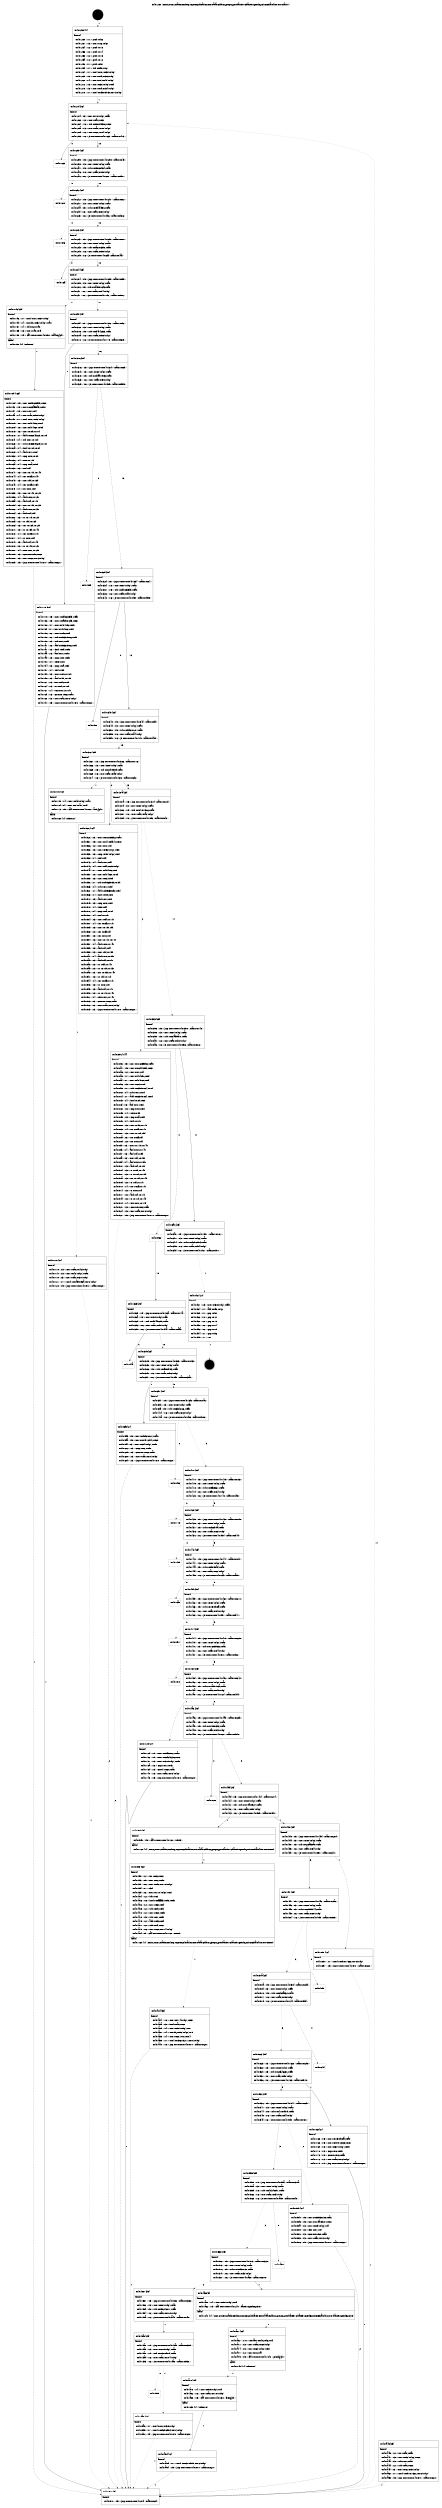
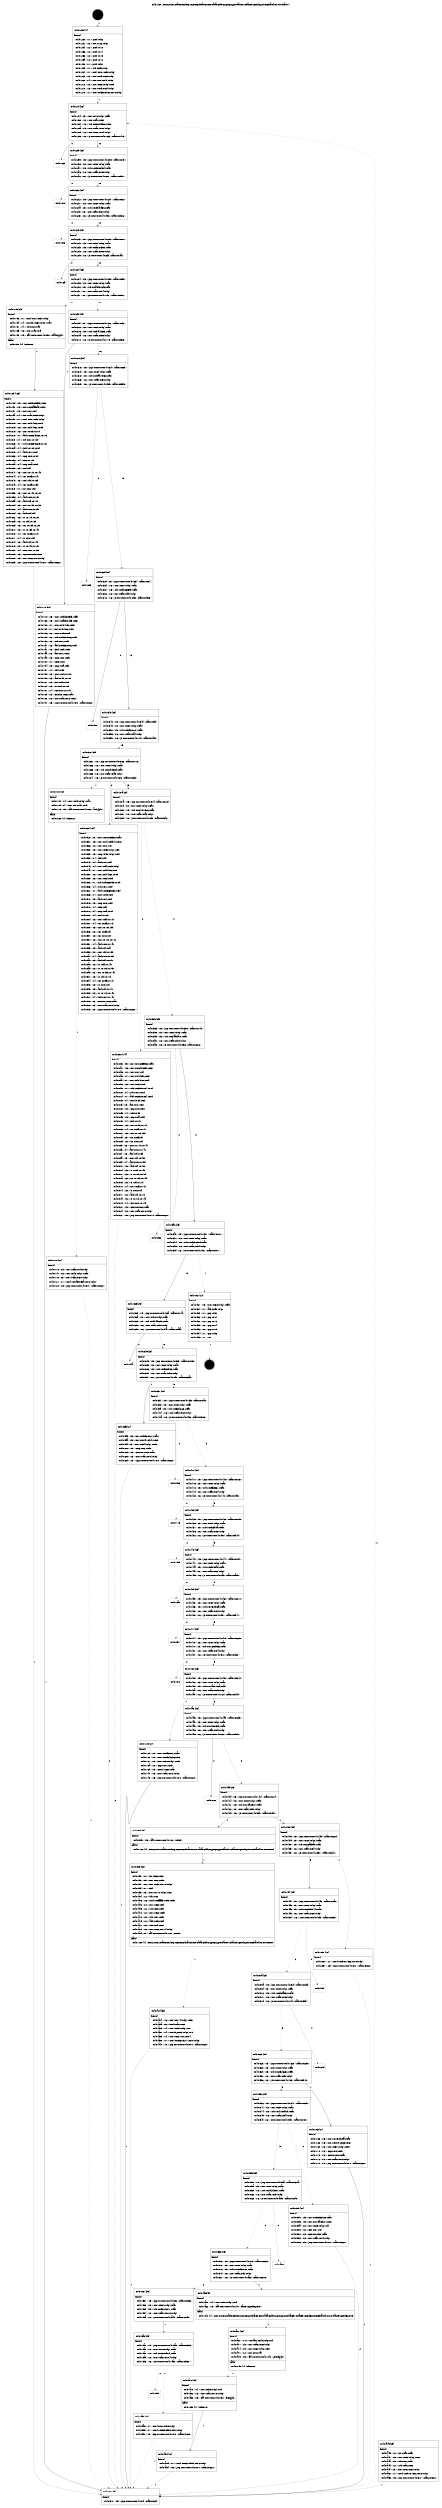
(156, 1270) -> (175, 1277)
